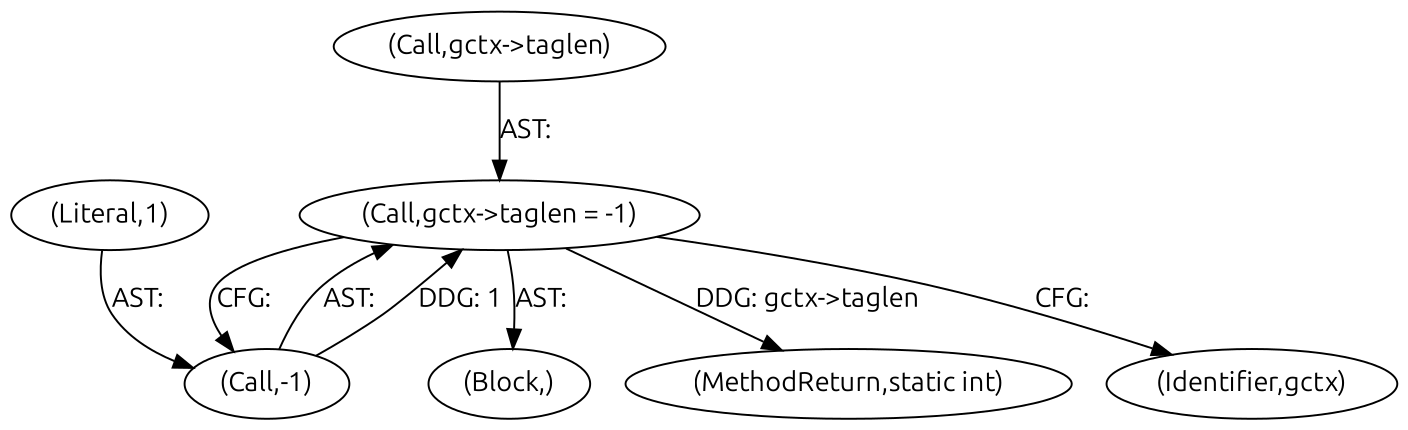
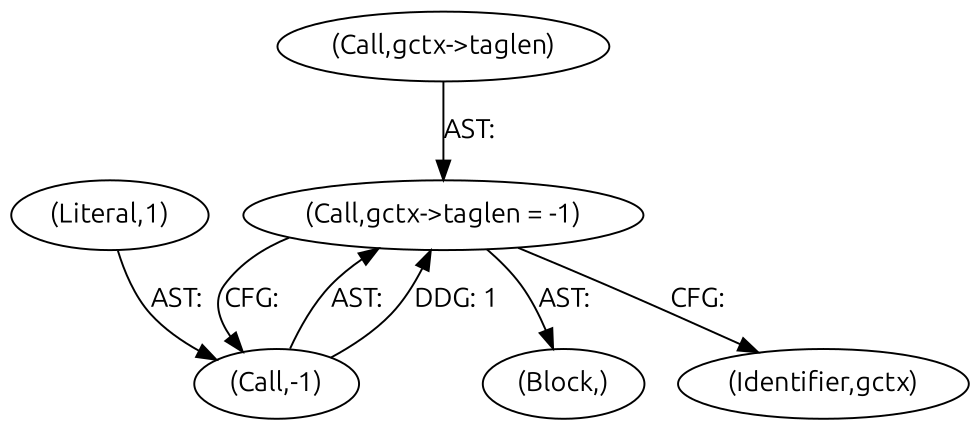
(849, 384) -> none
